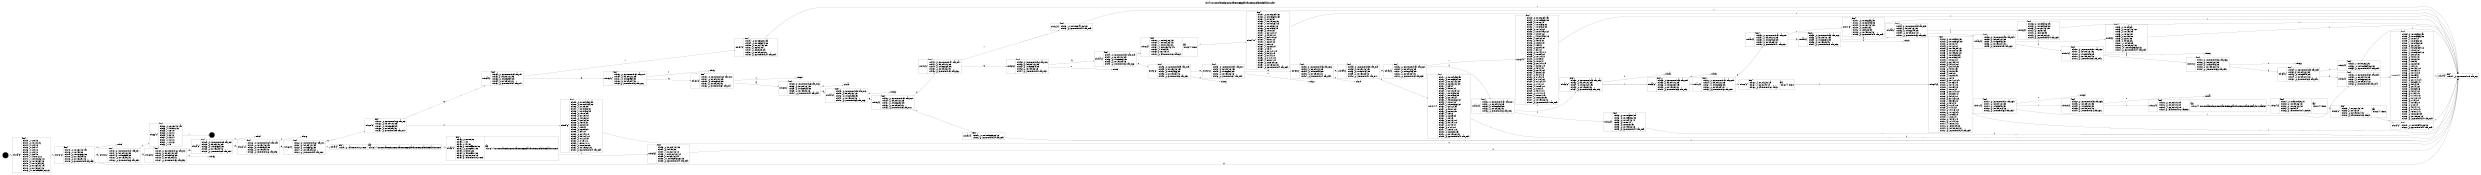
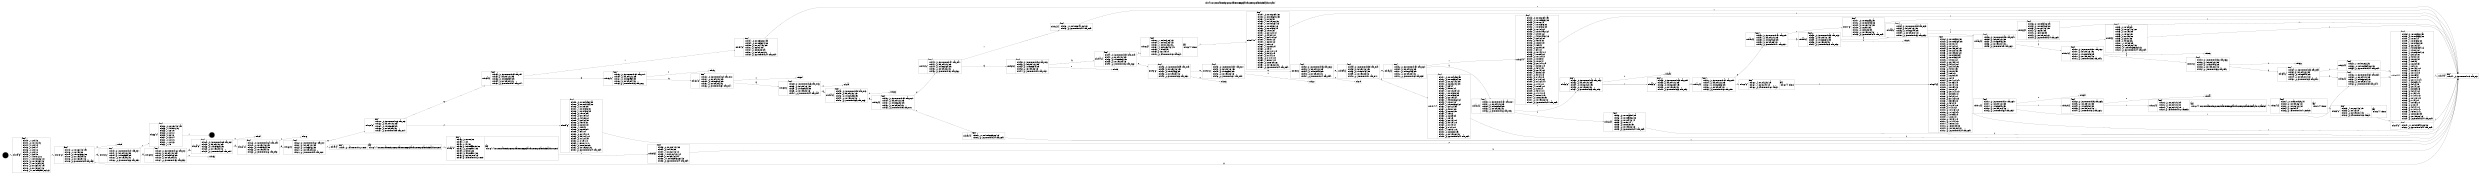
(2416, 29) -> (2385, 71)
(1714, 74) -> none
